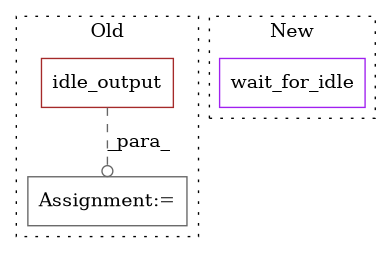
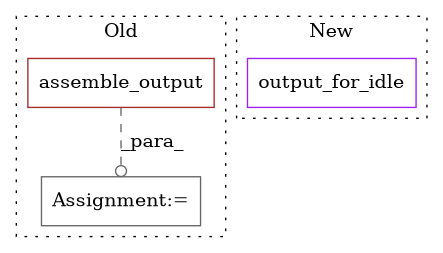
(107, 83) -> (121, 83)
(292, 83) -> (332, 83)
